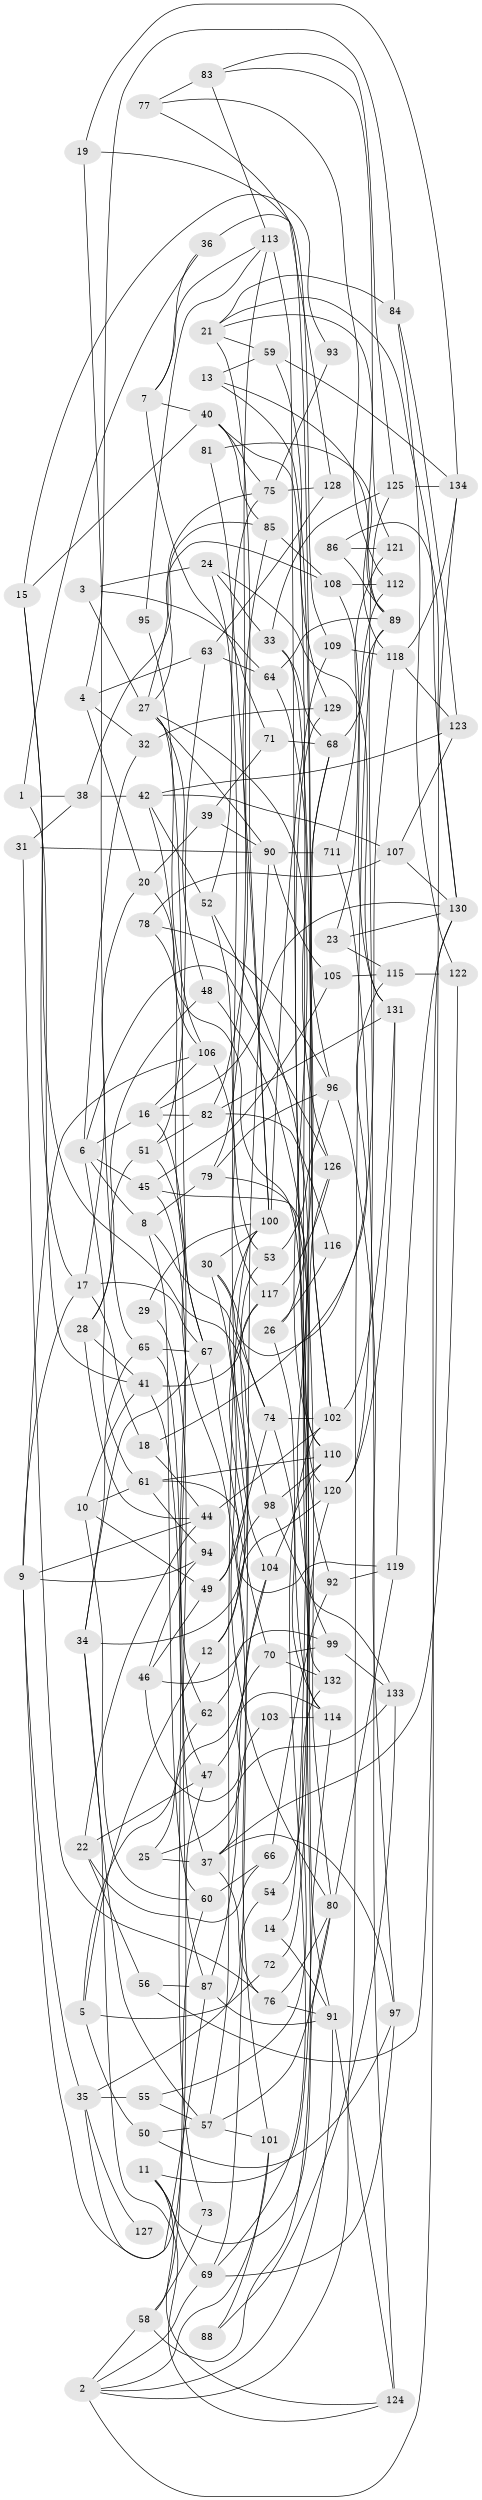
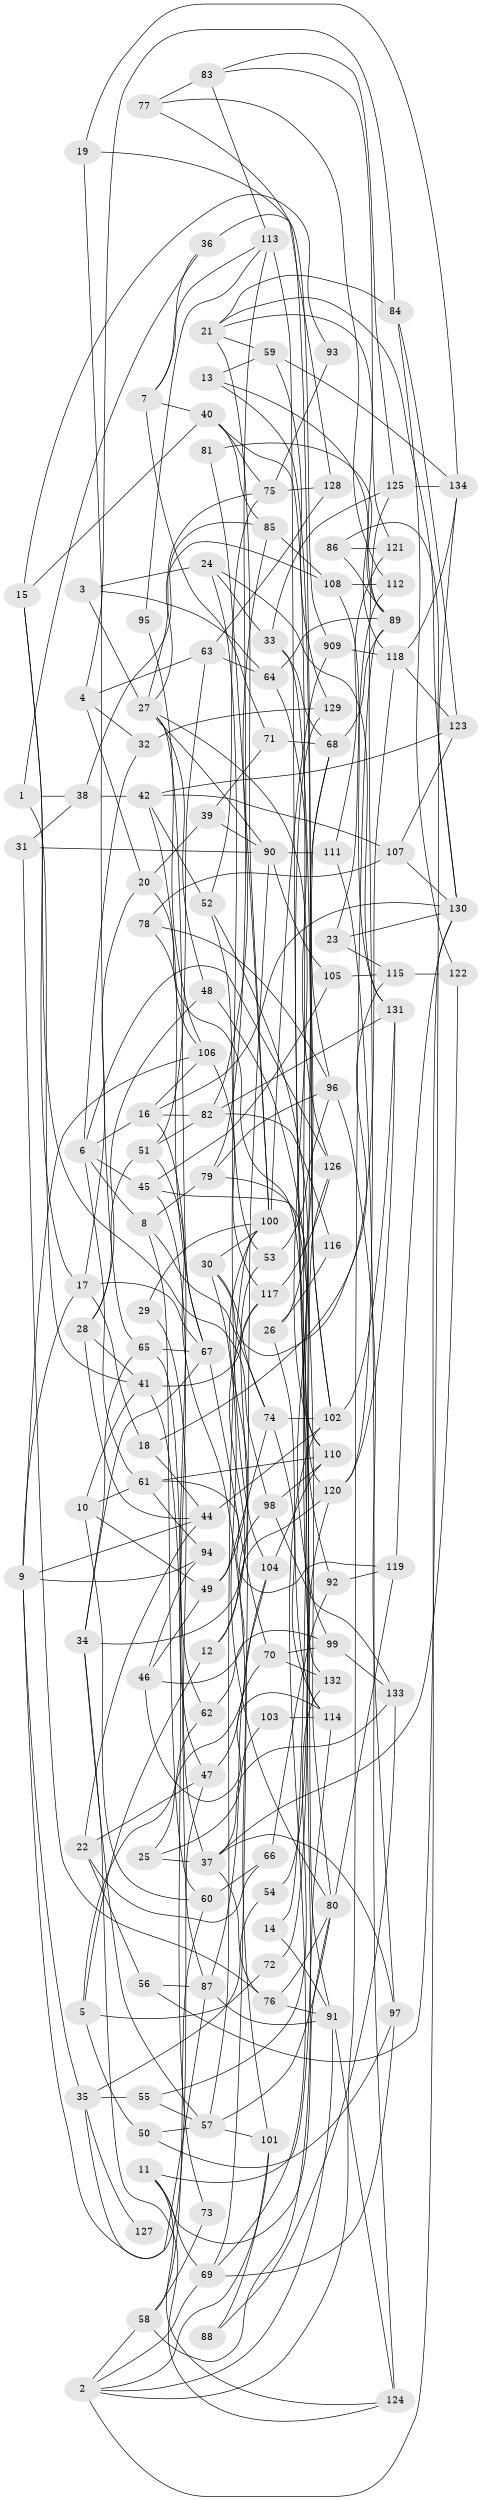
(333, 647) -> (333, 647)
(333, 853) -> (333, 853)
